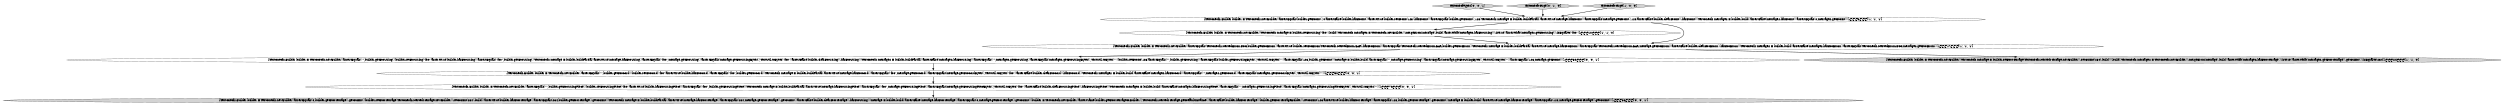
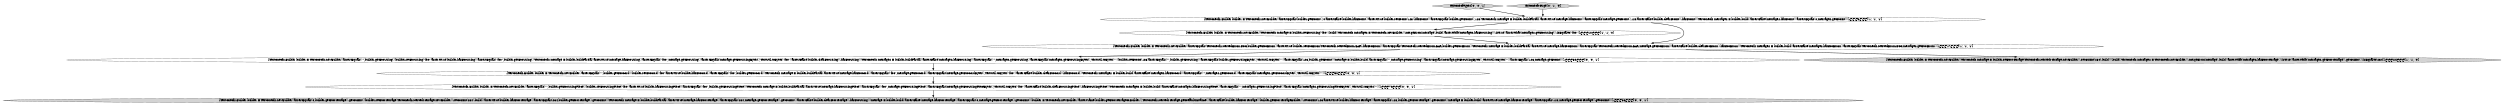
(1619, 6) -> none
